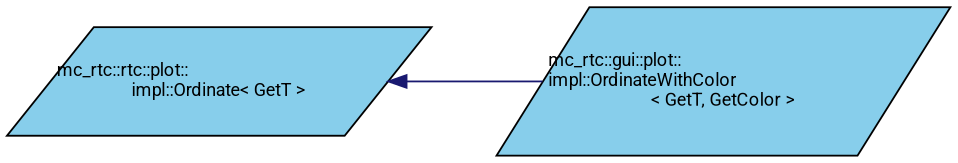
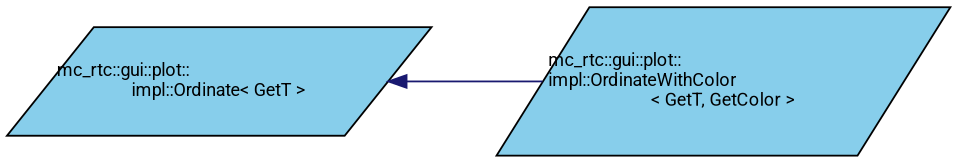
(219, 81) -> (219, 81)
